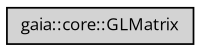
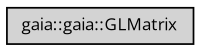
(100, 26) -> (100, 26)
